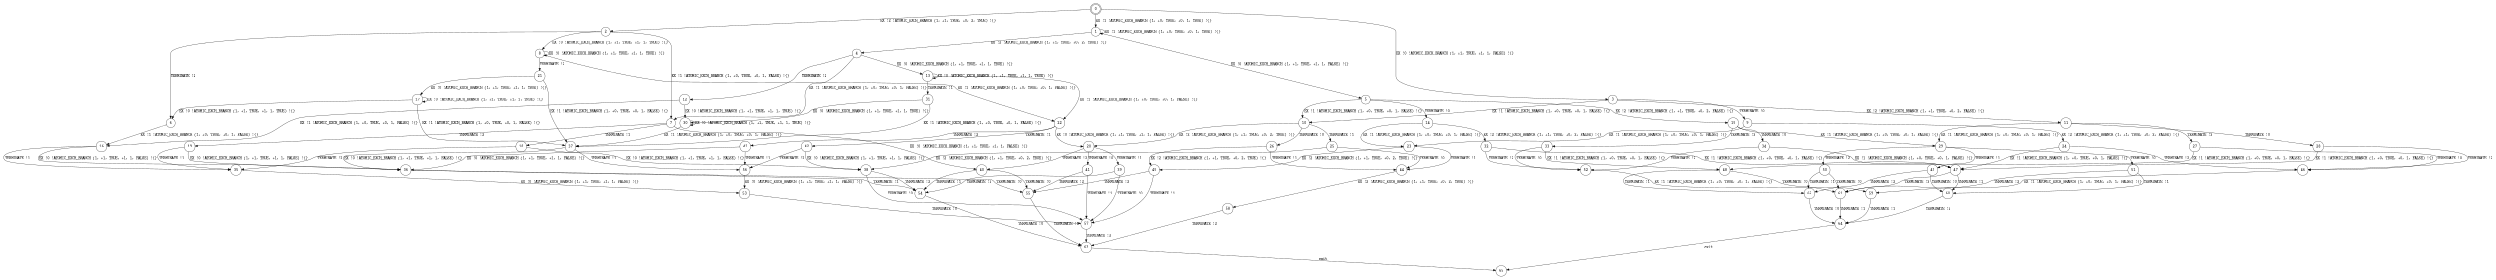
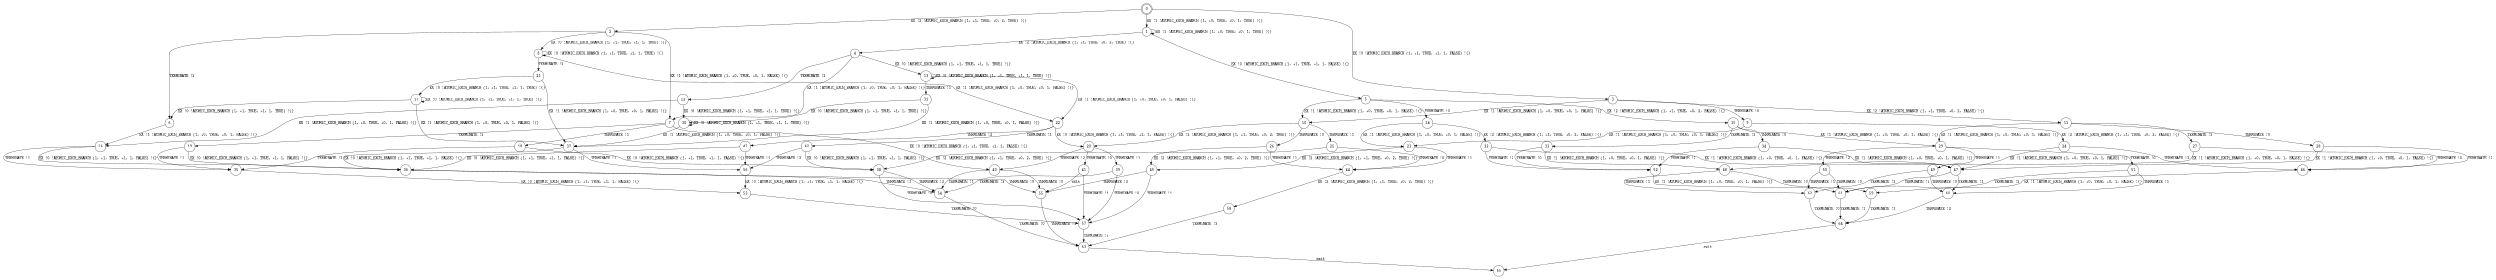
(1071, 182) -> (1076, 182)
